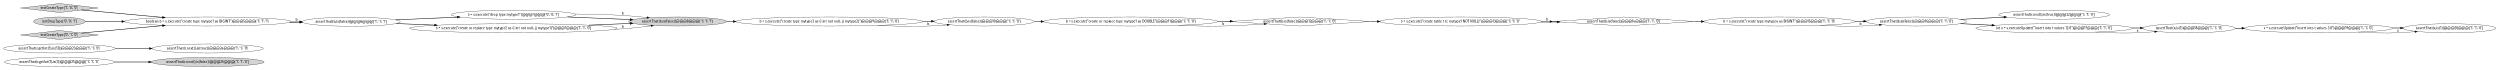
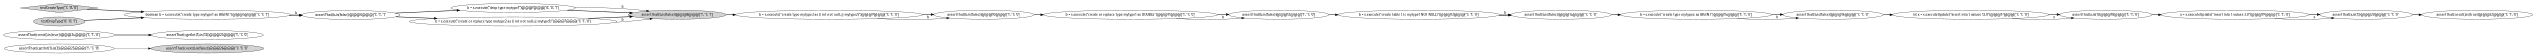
(1982, 18) -> (2416, 15)
(1300, 22) -> (1279, 15)
(1624, 22) -> (1561, 15)
(59, 35) -> none
(132, 48) -> (132, 35)
(132, 62) -> (131, 48)
